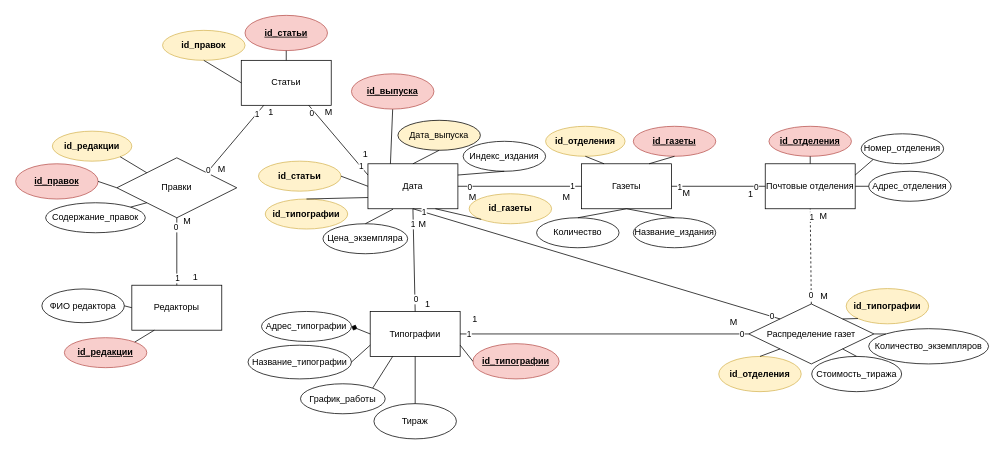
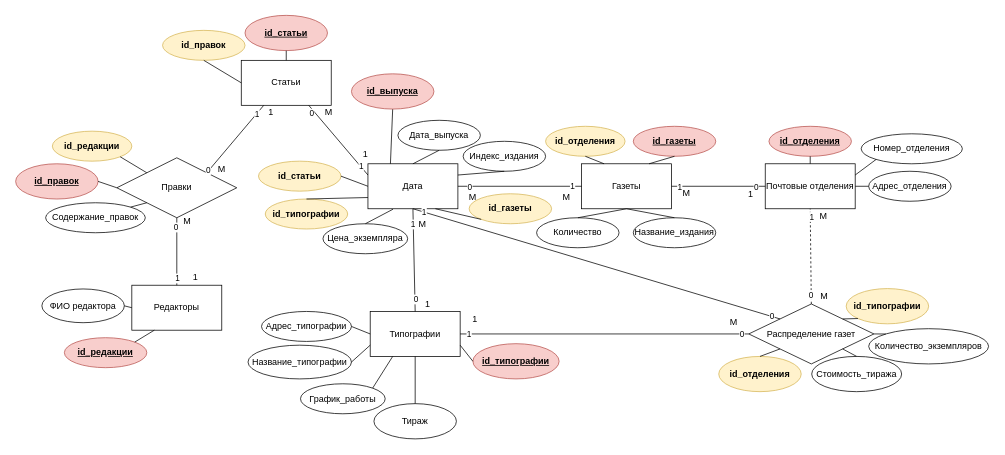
(439, 135) -> (439, 135)
(903, 149) -> (912, 149)
(358, 329) -> (355, 328)
